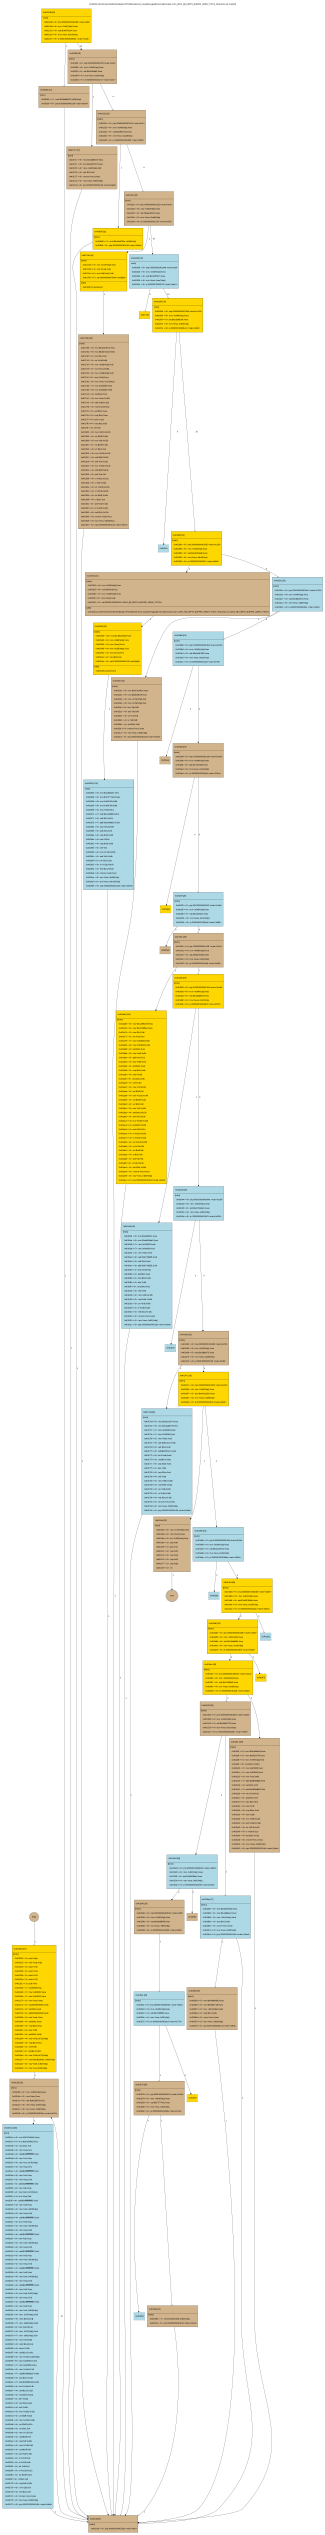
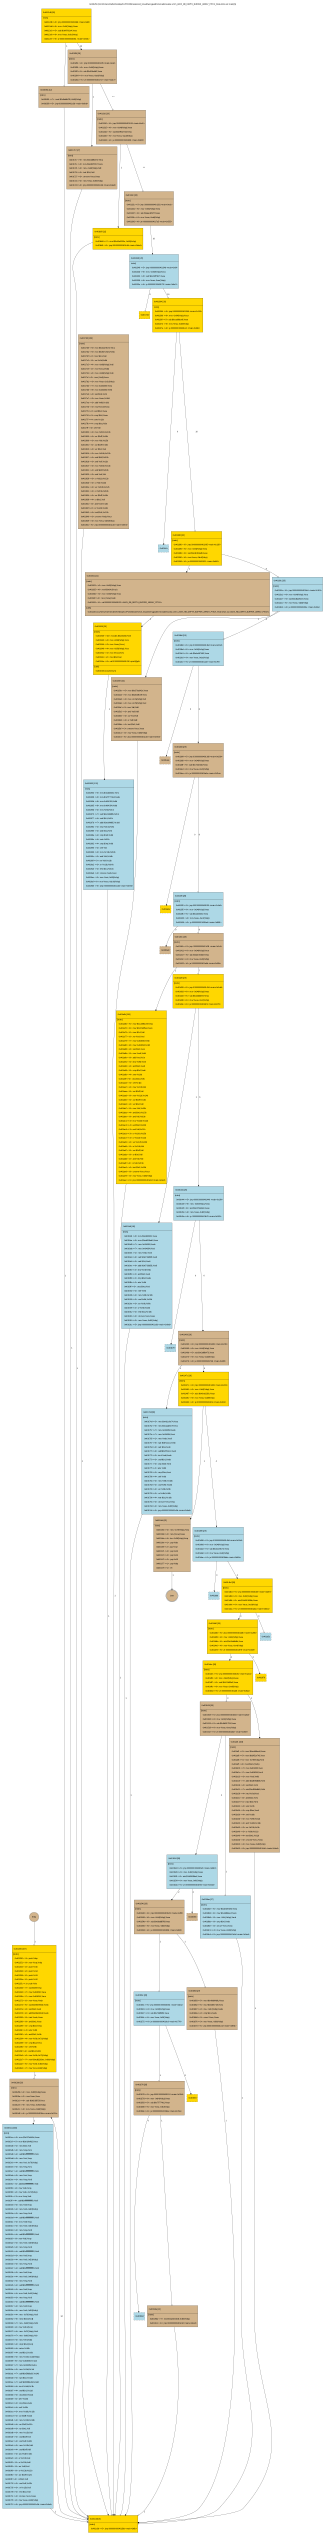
(104, 272) -> none
(219, 1962) -> (193, 1959)
(113, 2524) -> (113, 2524)
